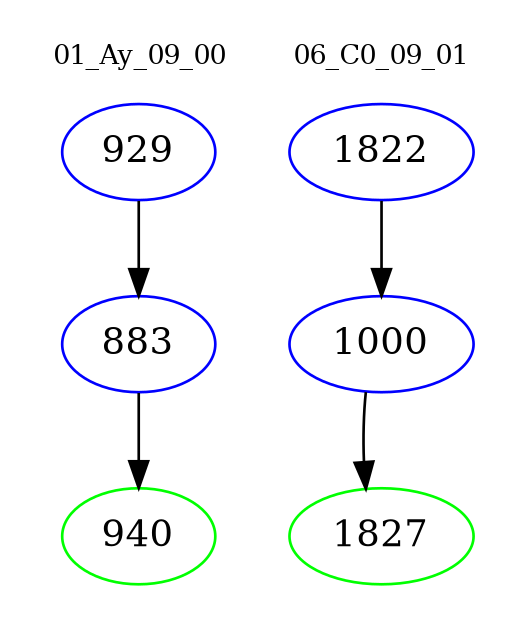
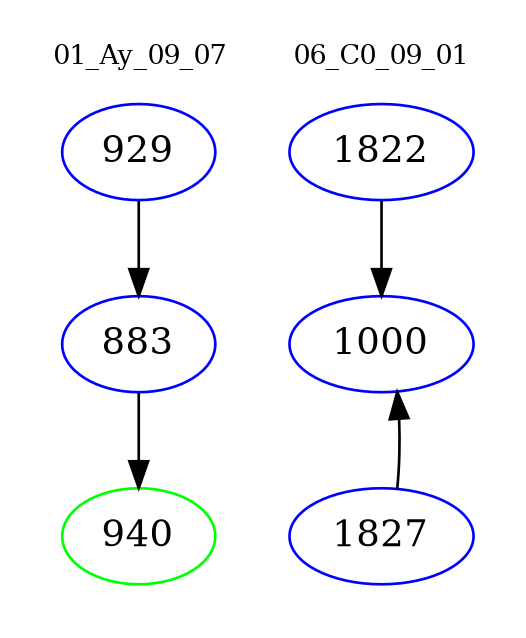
(140, 57) -> (140, 57)
(364, 427) -> (399, 454)
(382, 536) -> (382, 536)
